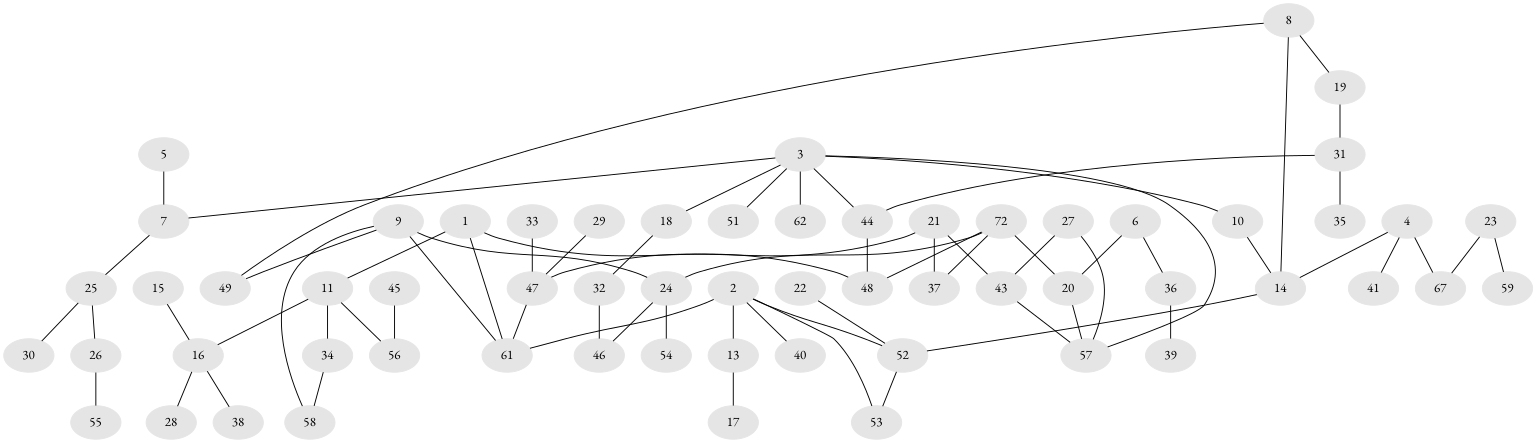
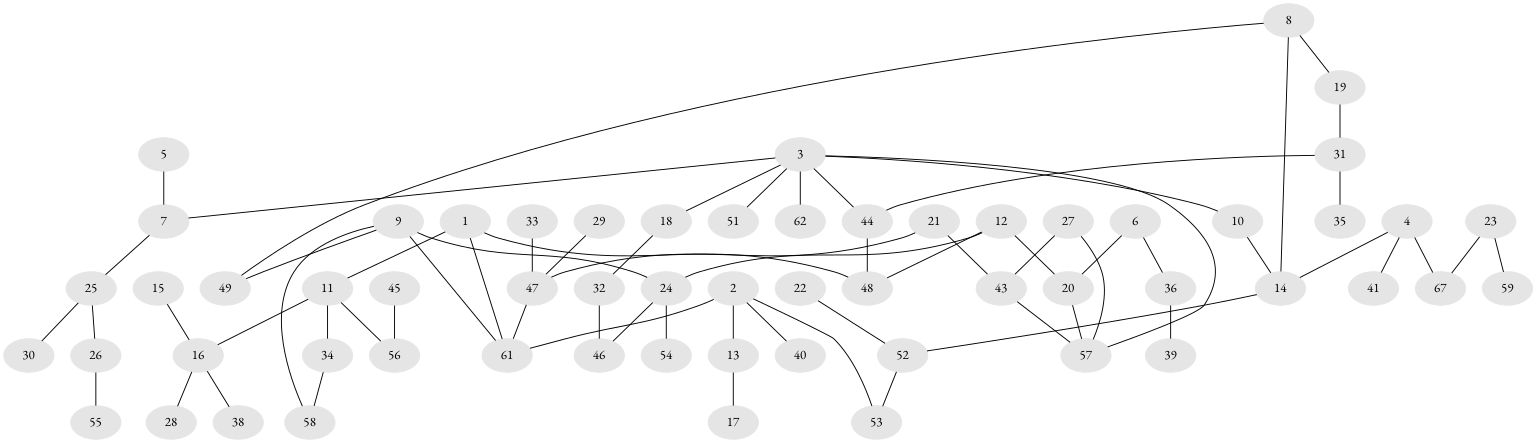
(1001, 221) -> (1001, 221)
(934, 288) -> none
(817, 323) -> none
